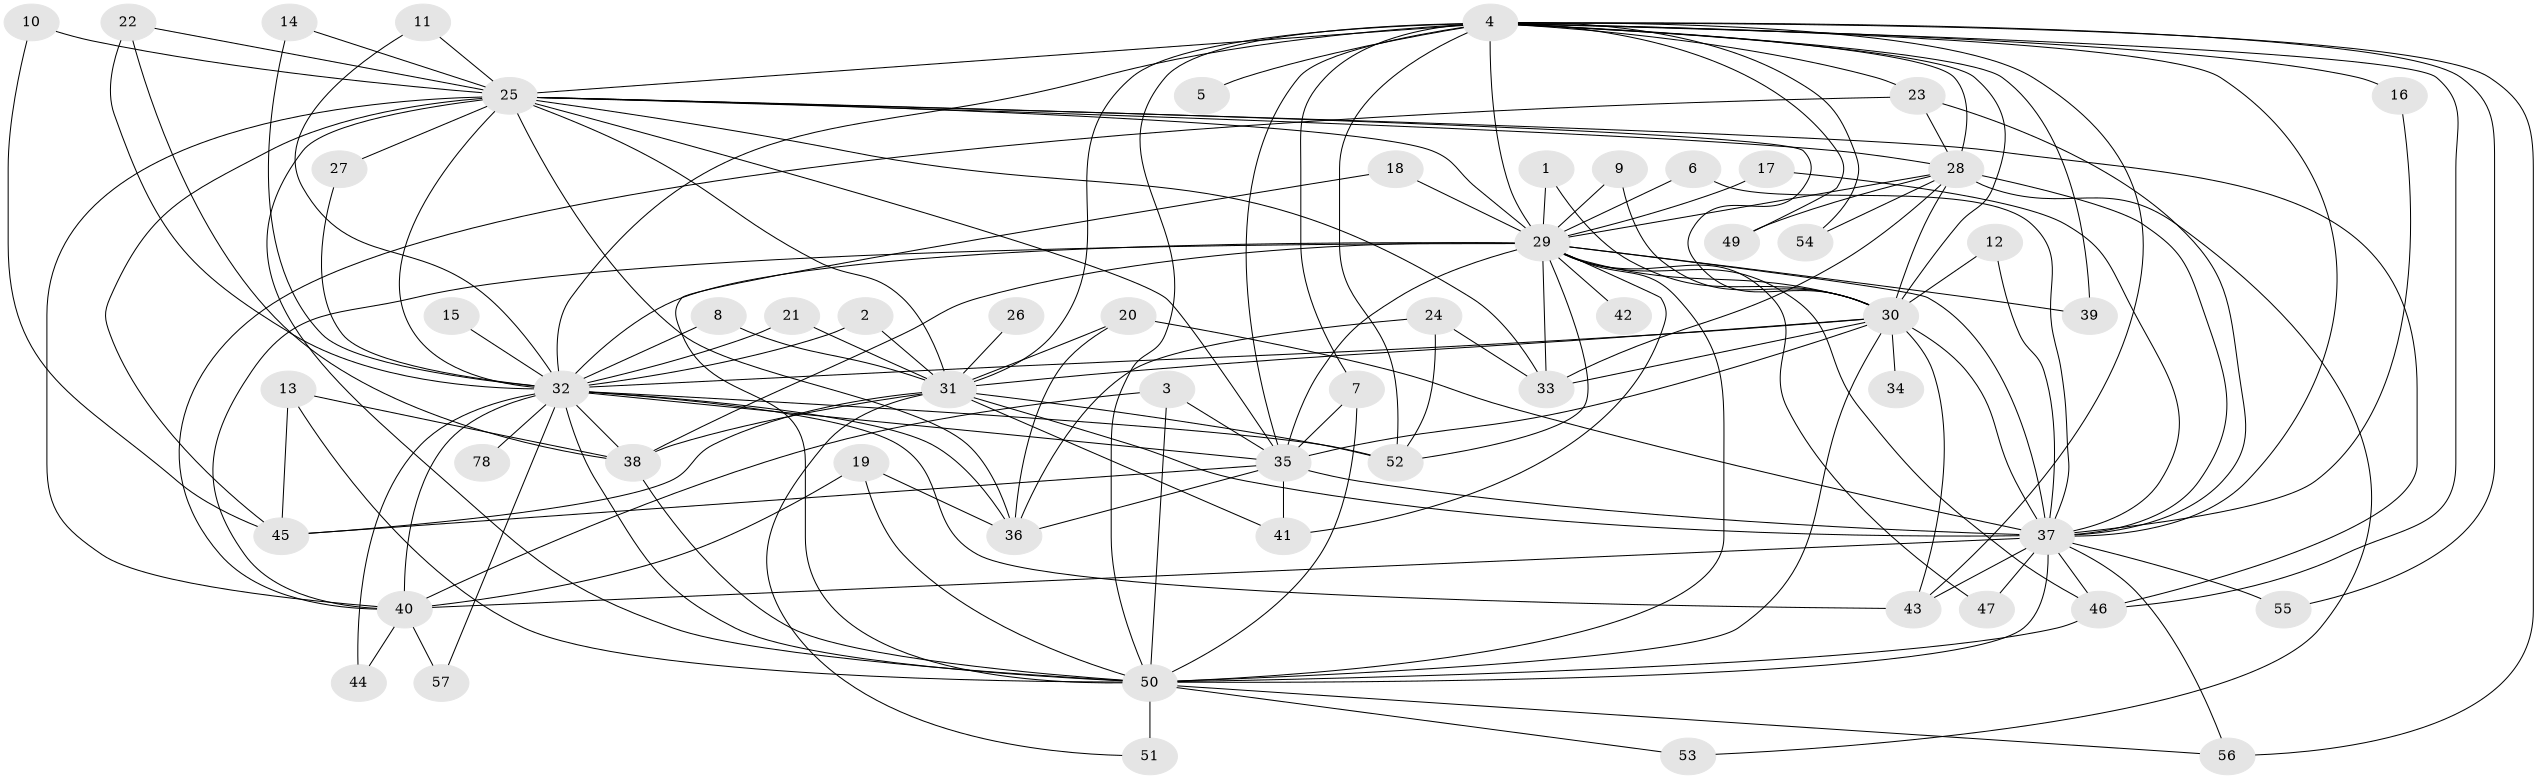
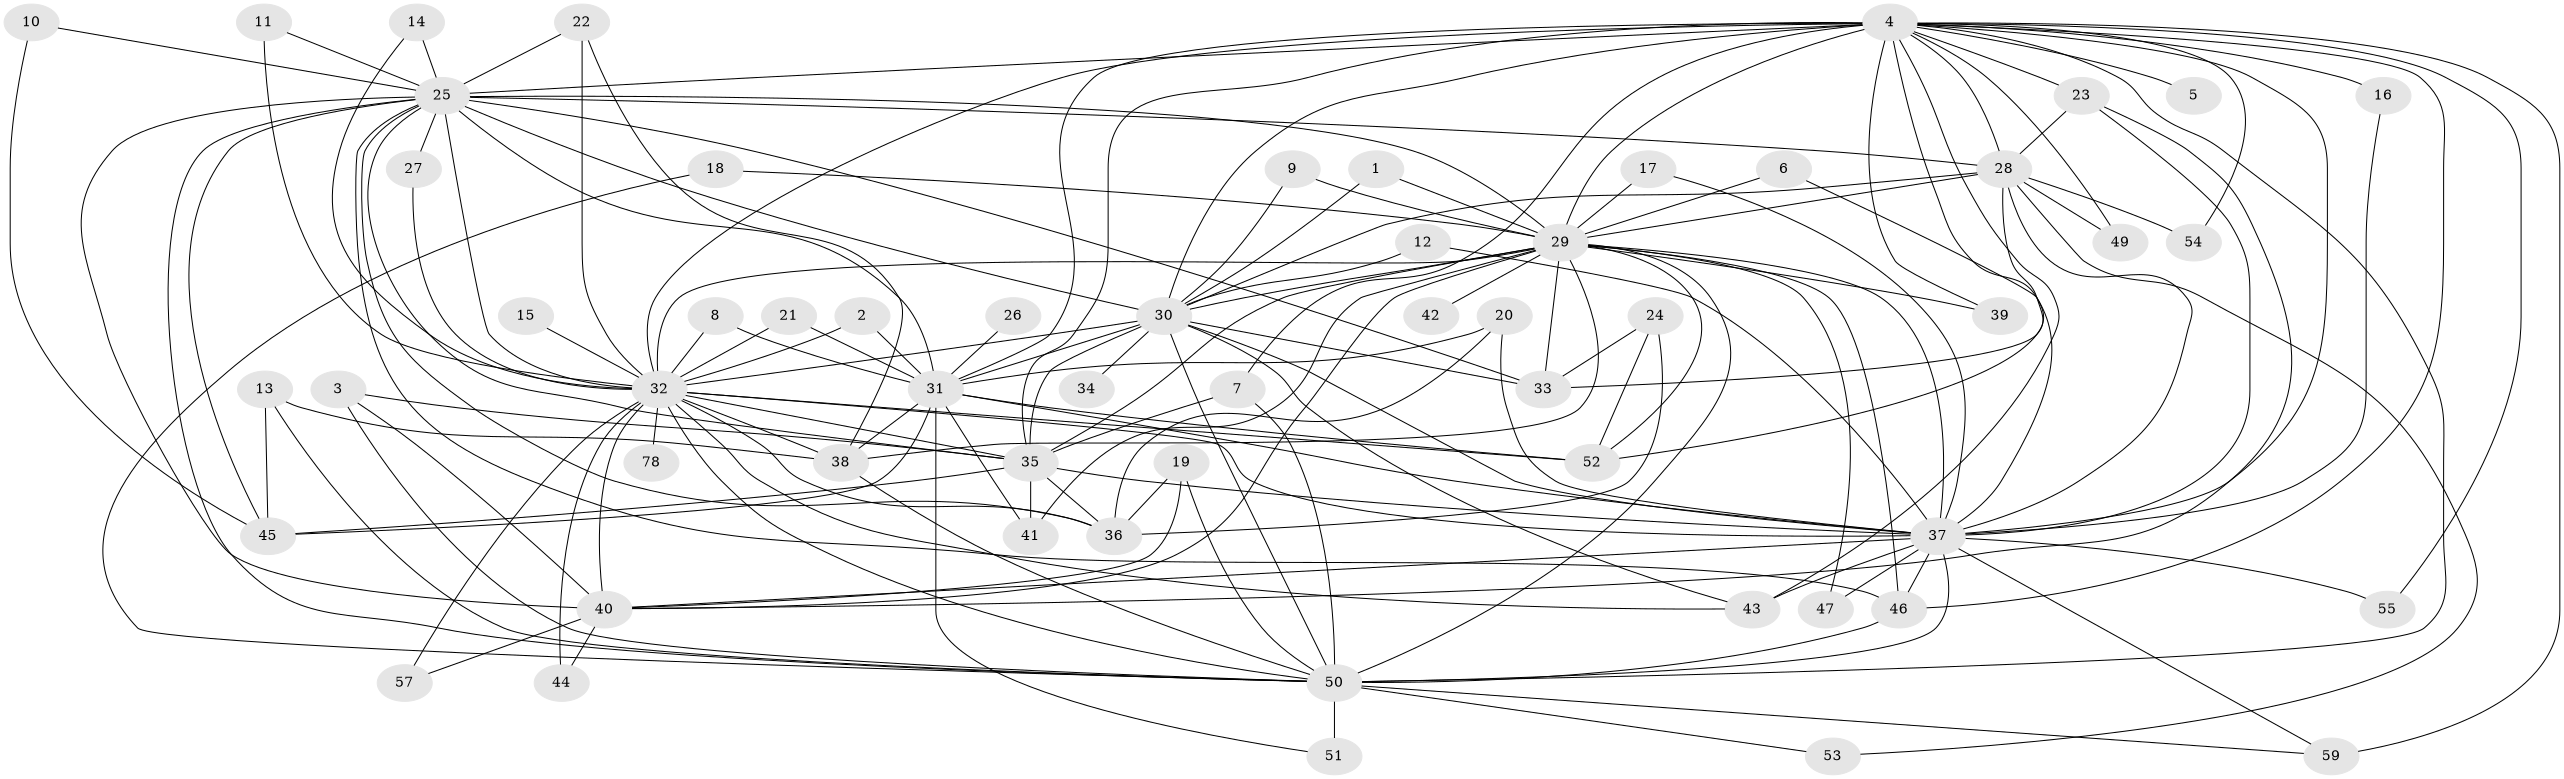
none -> (1236, 465)
(2227, 756) -> (2331, 756)
